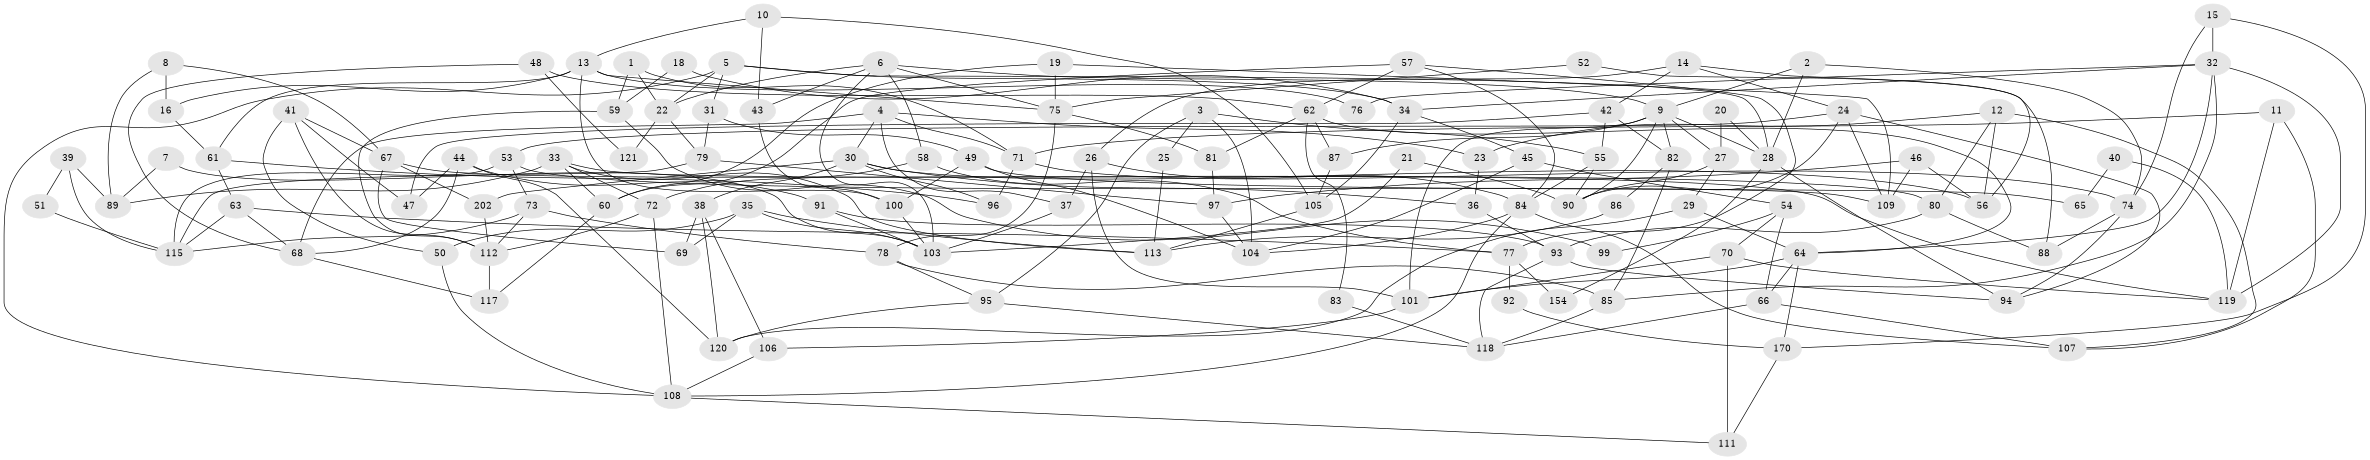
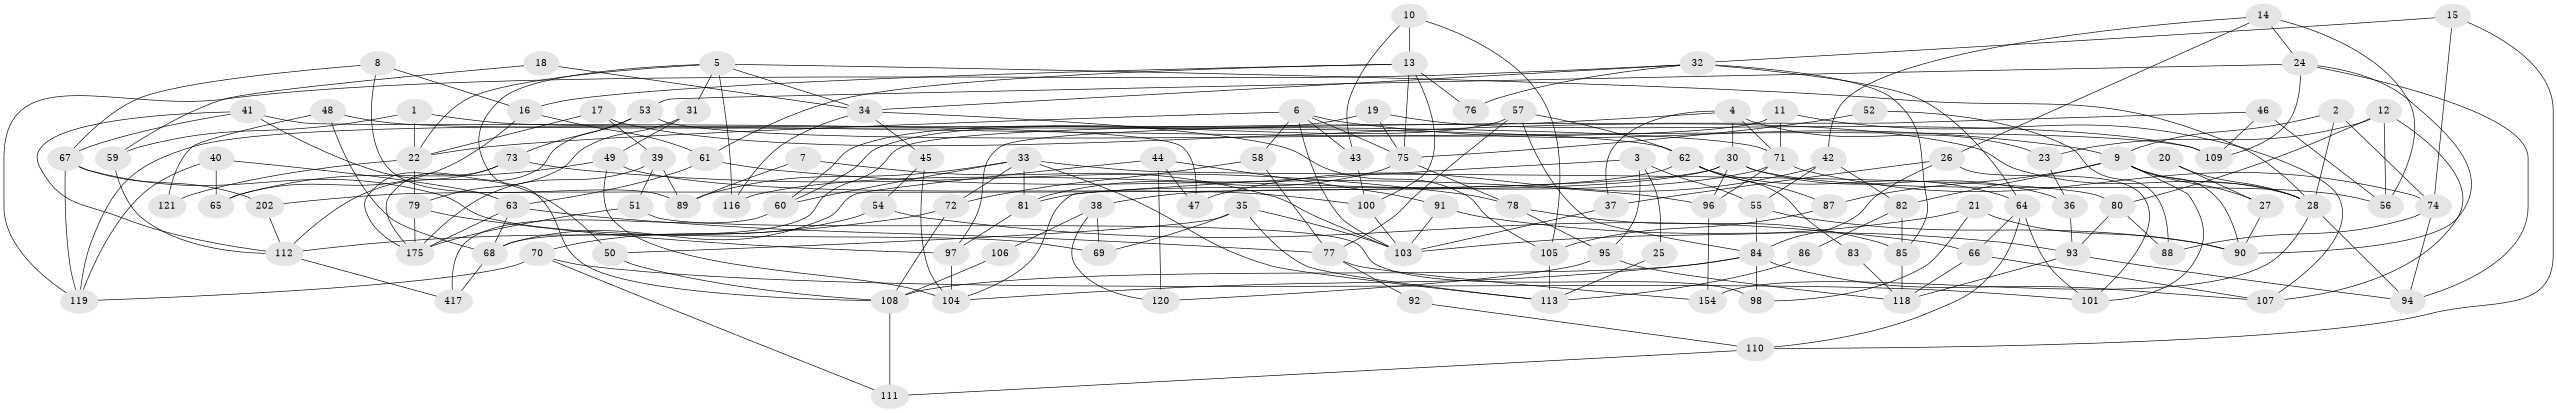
none -> (598, 111)
none -> (340, 172)
none -> (1024, 183)
none -> (357, 185)
none -> (732, 206)
(1689, 206) -> none
(175, 254) -> (415, 254)
(1605, 254) -> none
none -> (1708, 254)
(489, 301) -> (454, 301)
none -> (1757, 301)
(1092, 339) -> none
(1782, 349) -> (1755, 349)
